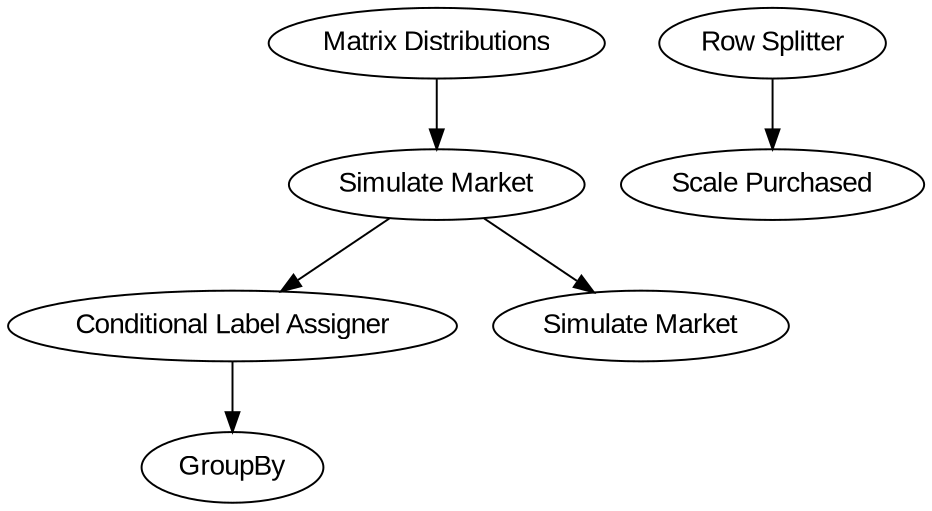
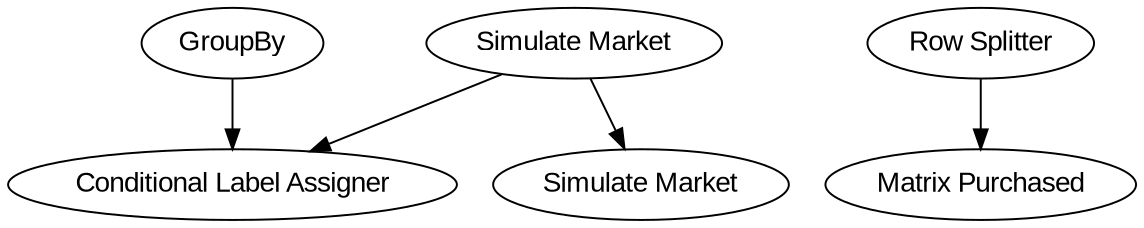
(437, 43) -> none
(773, 185) -> (981, 185)
(233, 387) -> (233, 104)
